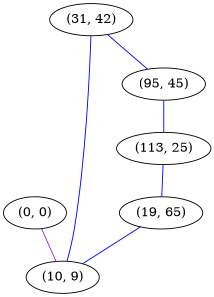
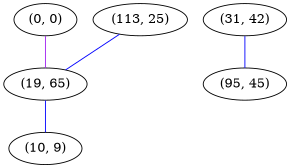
(164, 116) -> none
(84, 149) -> none
(49, 245) -> (45, 52)
